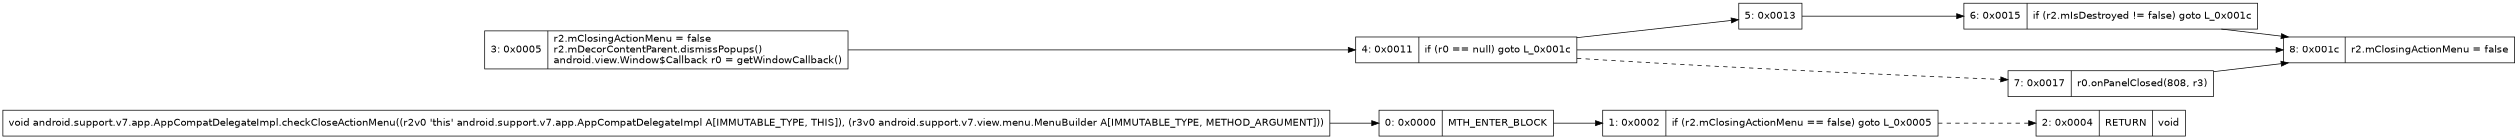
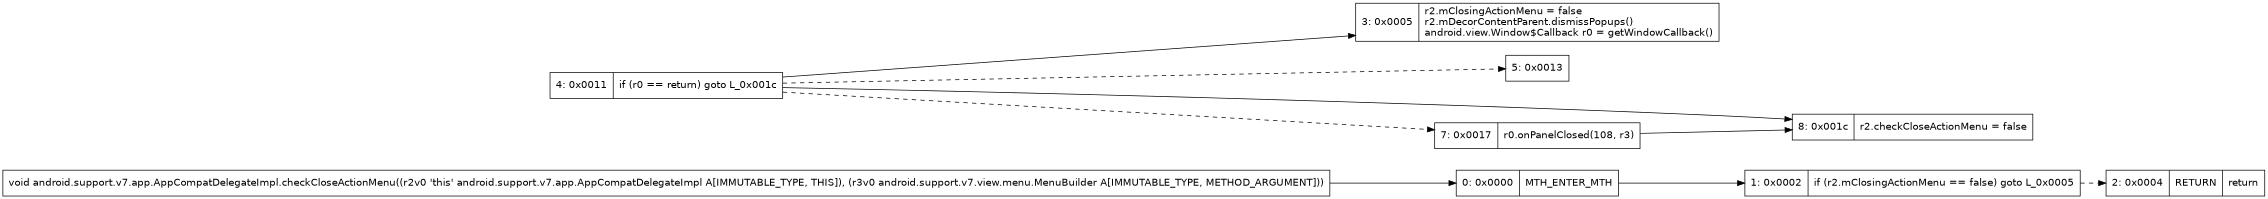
(2111, 16) -> none
(1654, 29) -> (1141, 76)
(1098, 50) -> (1066, 56)
(1498, 50) -> (698, 85)
(2430, 50) -> (1943, 127)
(2142, 83) -> (1569, 135)
(1498, 123) -> (1569, 183)
(2169, 123) -> (2244, 183)
